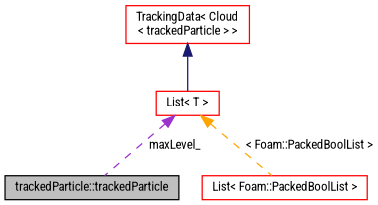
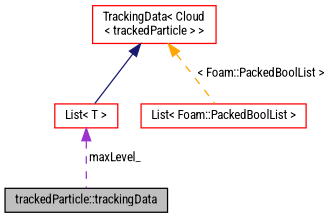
(241, 150) -> (196, 79)
(92, 188) -> (86, 200)
